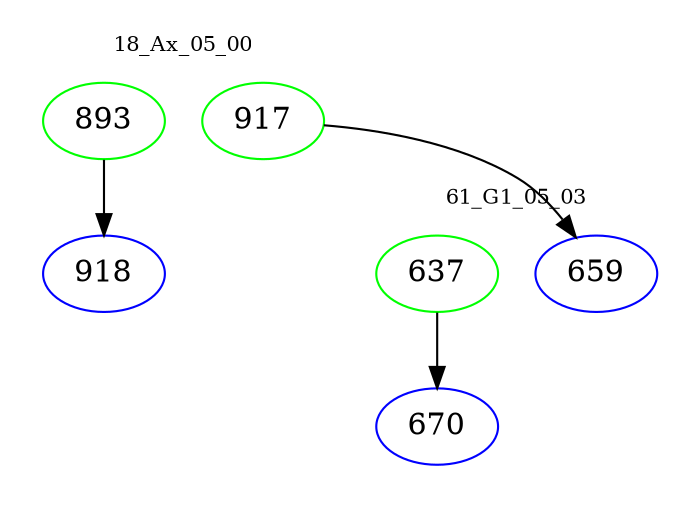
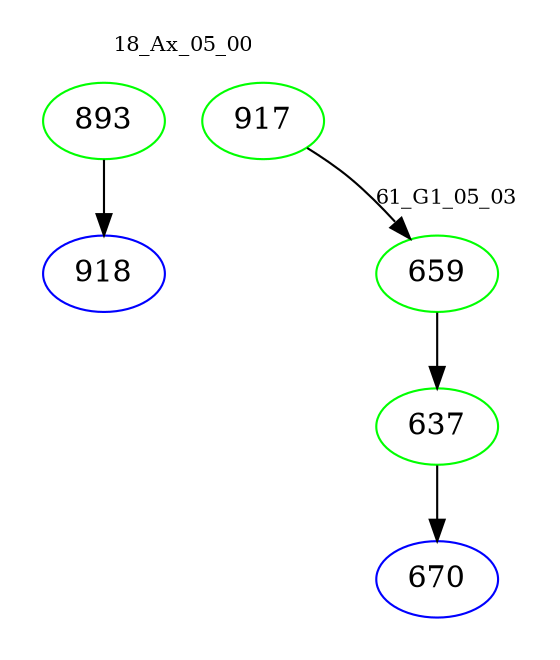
(596, 274) -> (437, 274)
none -> (437, 340)
